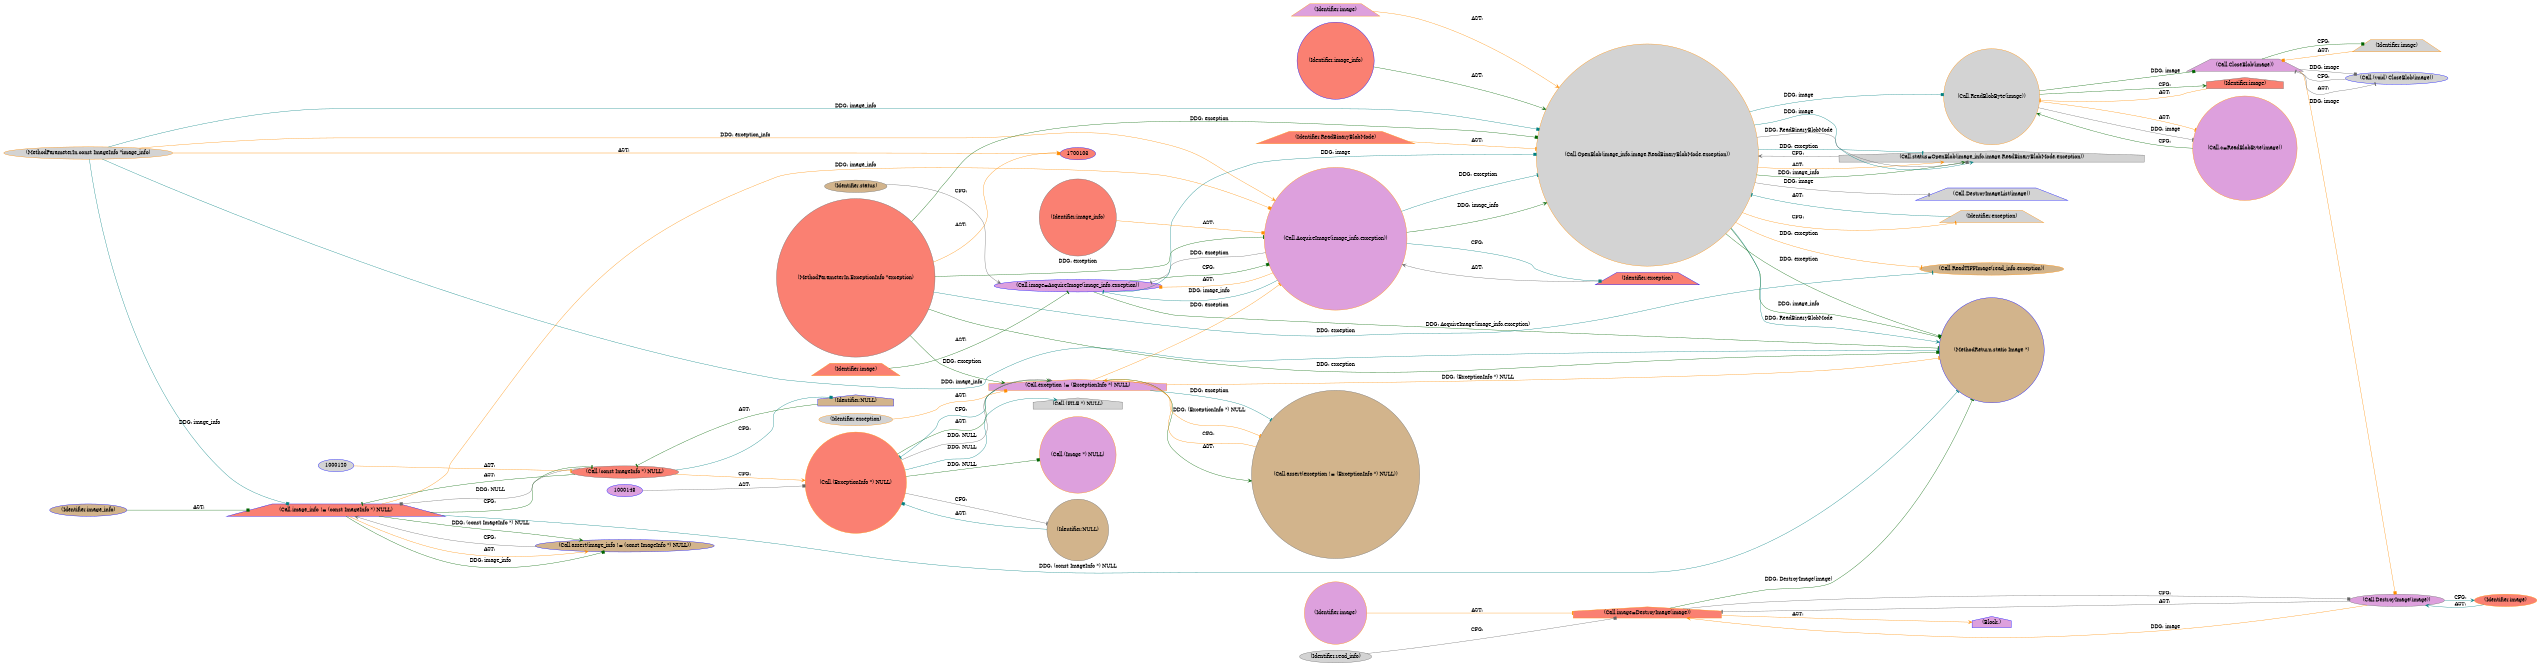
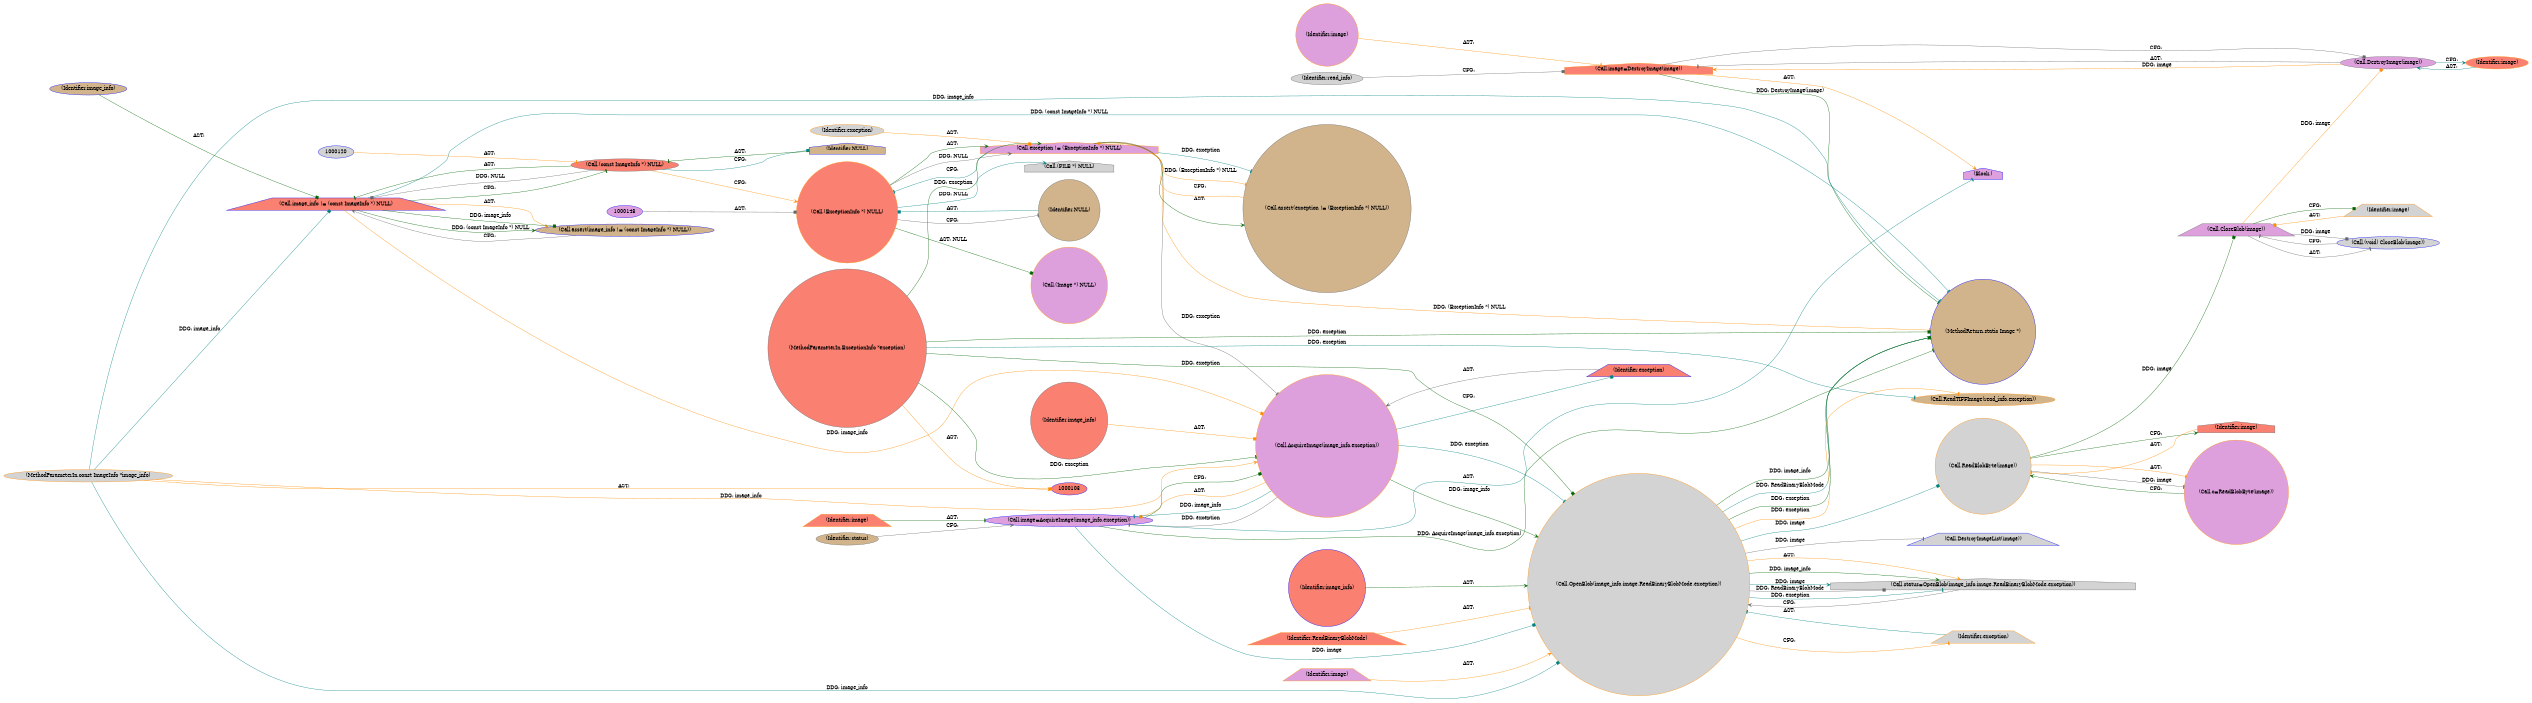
(745, 135) -> (741, 496)
(1078, 154) -> (1069, 489)
(1189, 338) -> (1161, 272)
none -> (1558, 418)
(962, 465) -> (953, 240)
